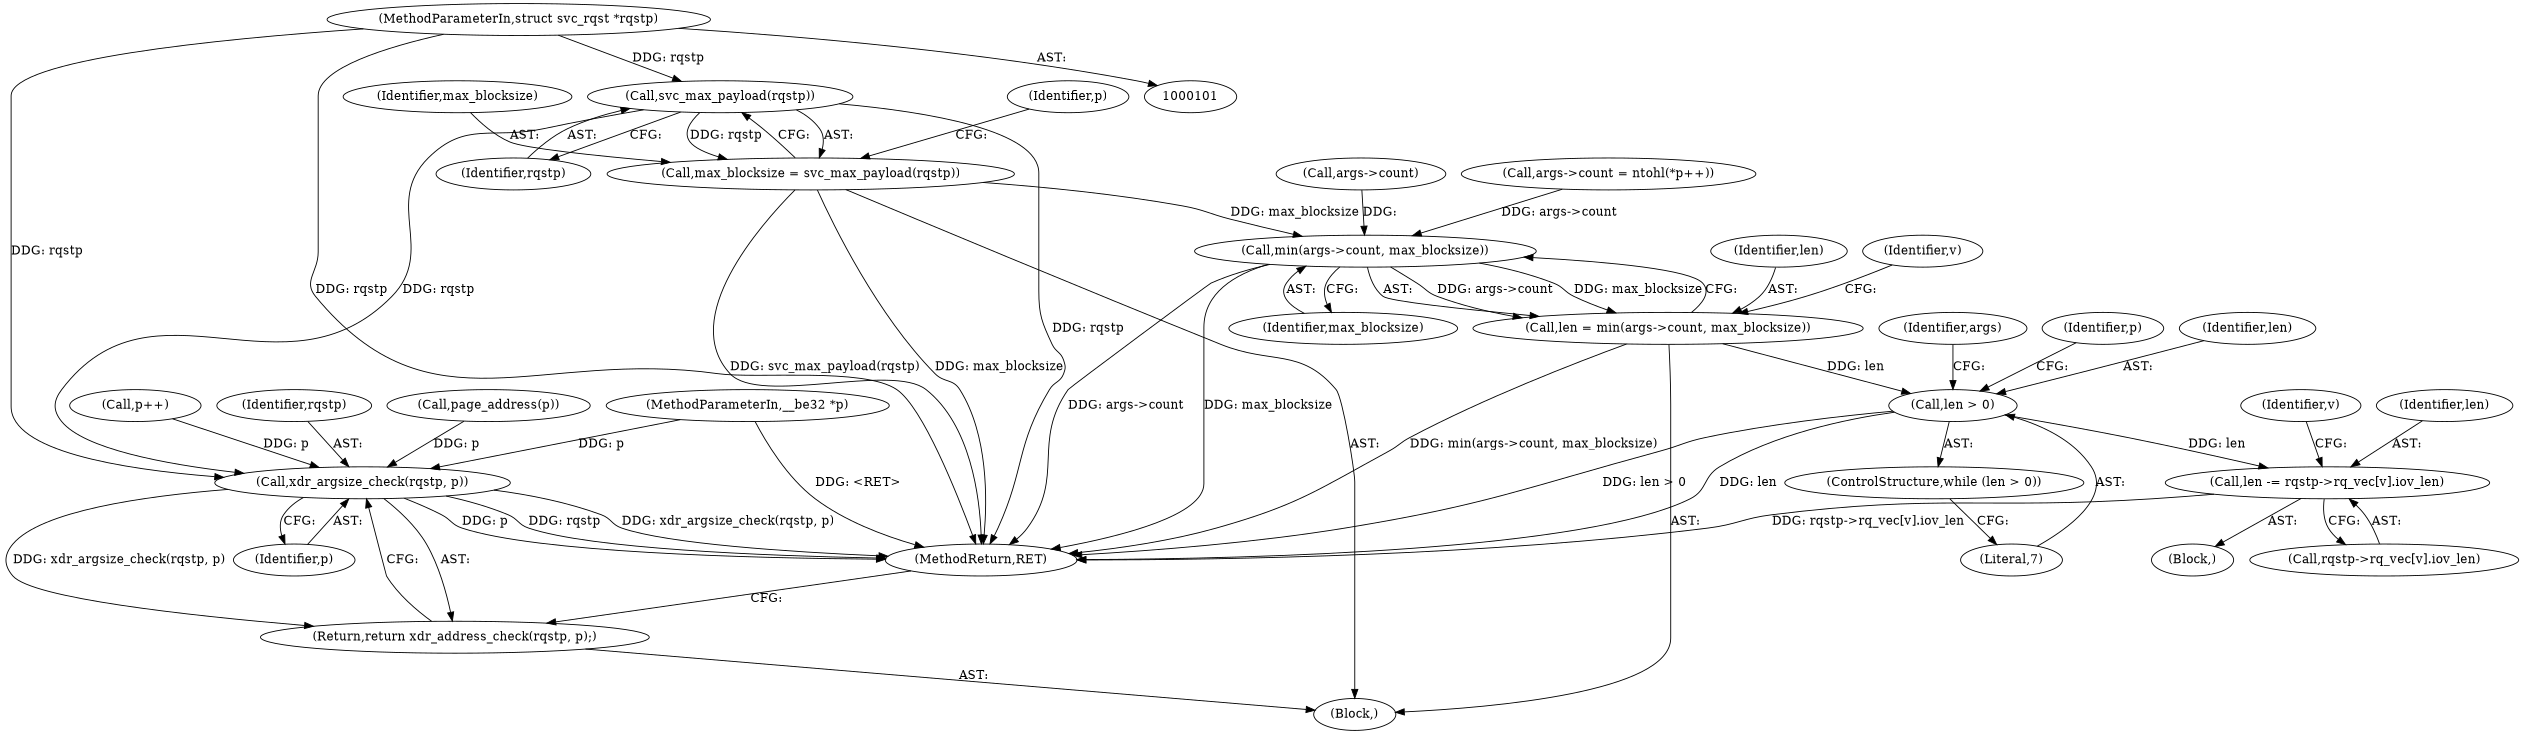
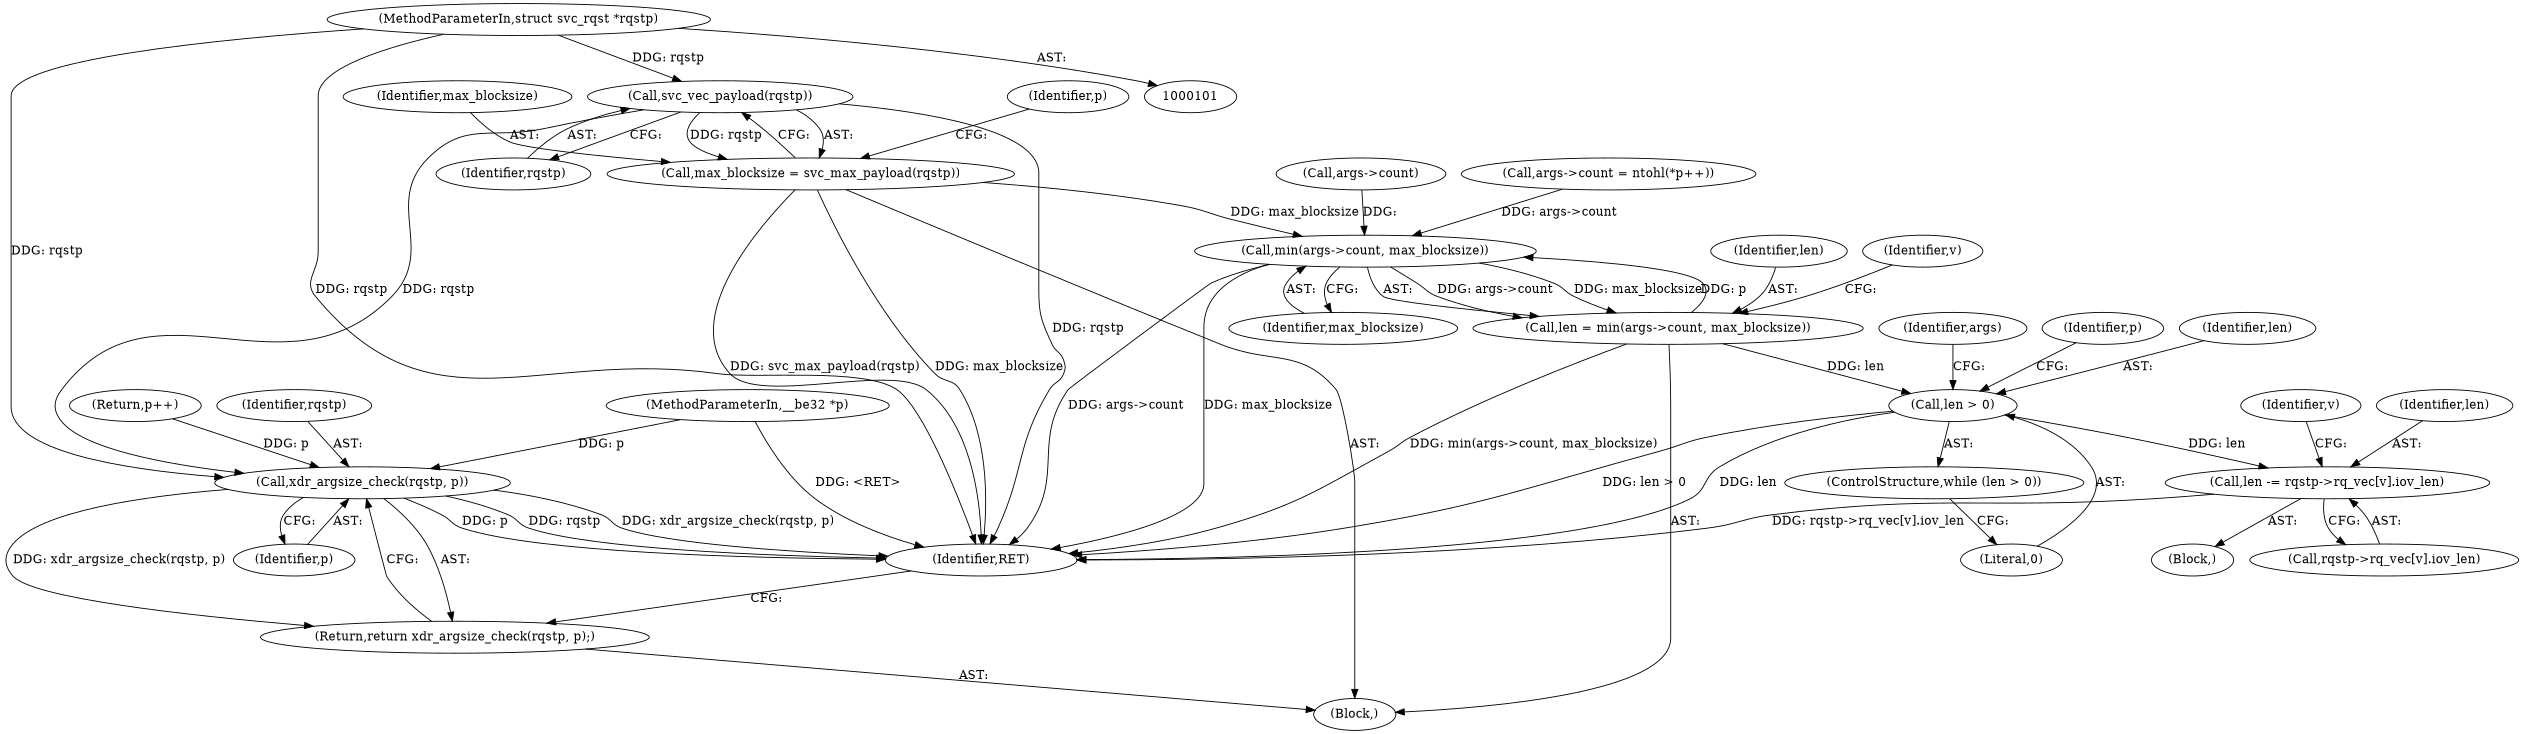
(720, 97) -> (720, 97)
(1724, 290) -> (1724, 290)
(135, 406) -> (135, 406)
(489, 406) -> none
(981, 560) -> (981, 560)
(2012, 560) -> (2012, 560)
(455, 637) -> (455, 637)
